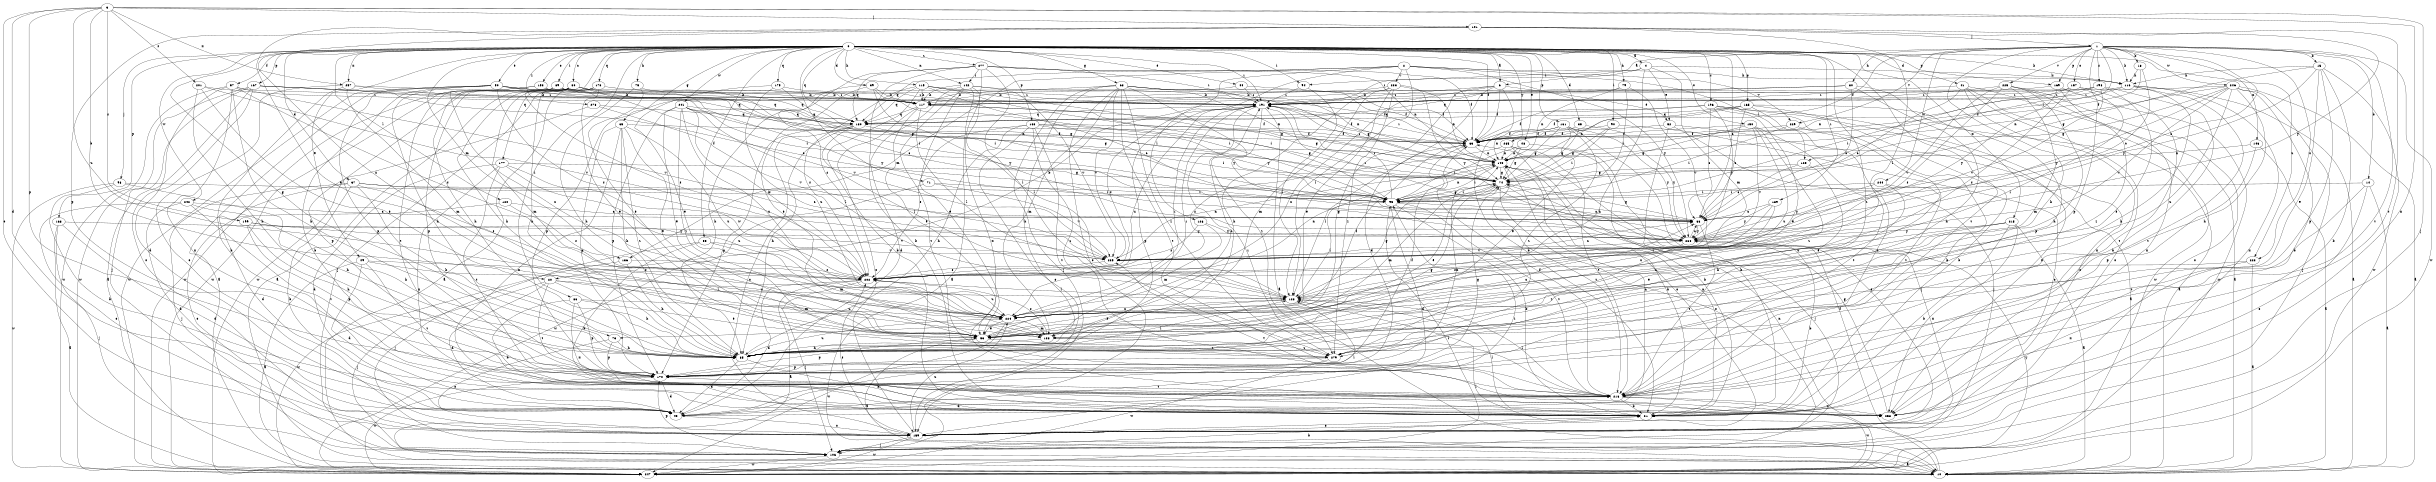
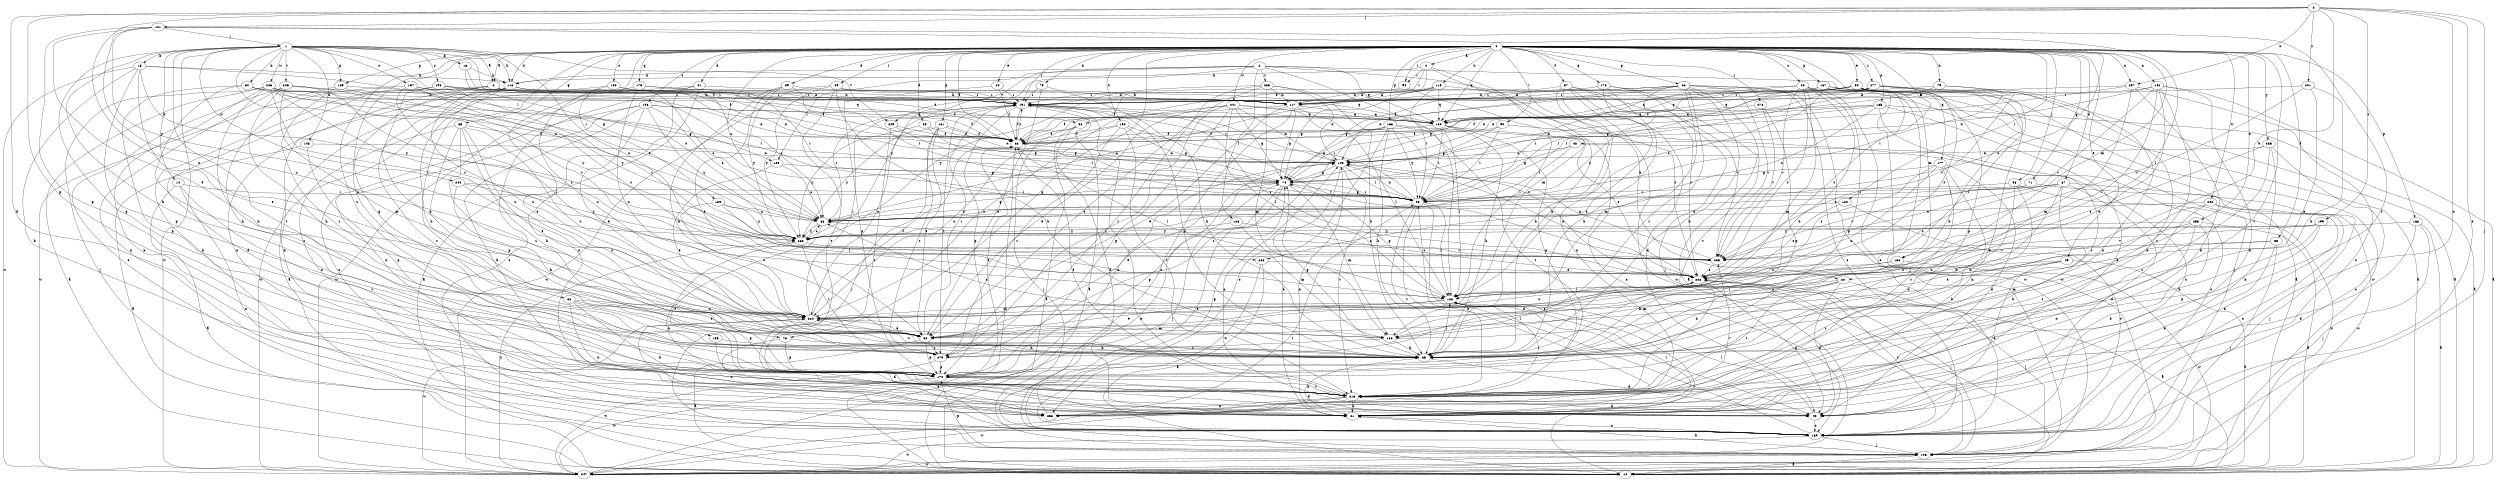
(975, 75) -> (1642, 134)
(739, 222) -> (1822, 222)
(2012, 222) -> (2196, 222)
none -> (716, 338)
(955, 393) -> none
